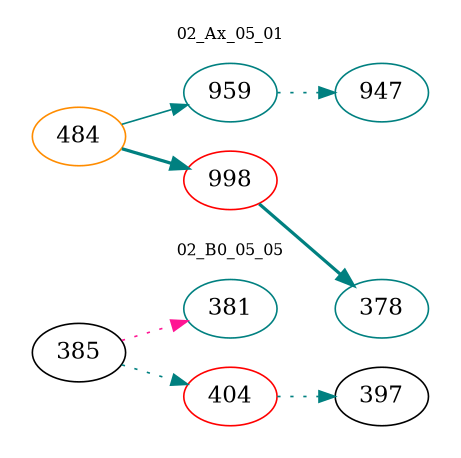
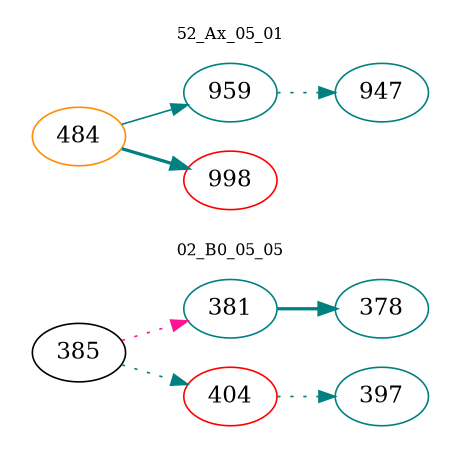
(230, 35) -> (230, 35)
(308, 246) -> (298, 309)
(382, 396) -> (382, 396)
